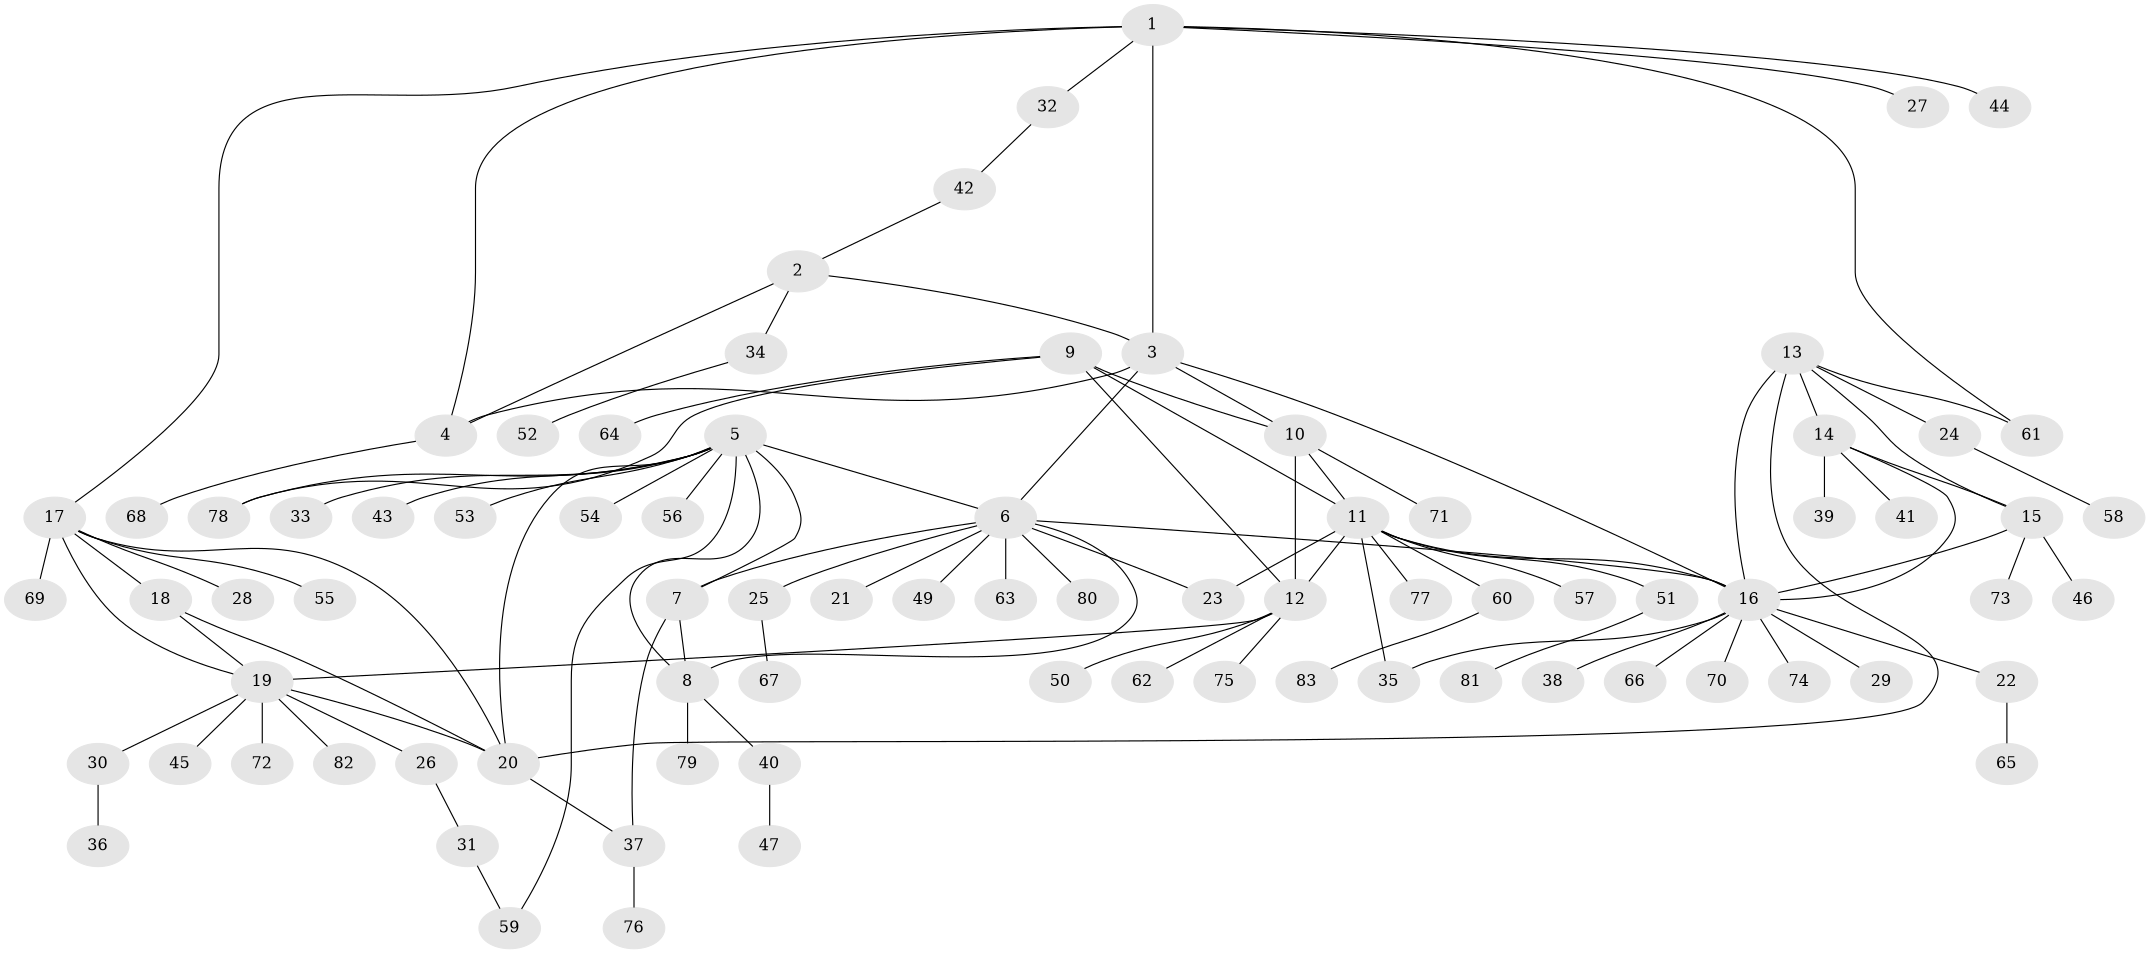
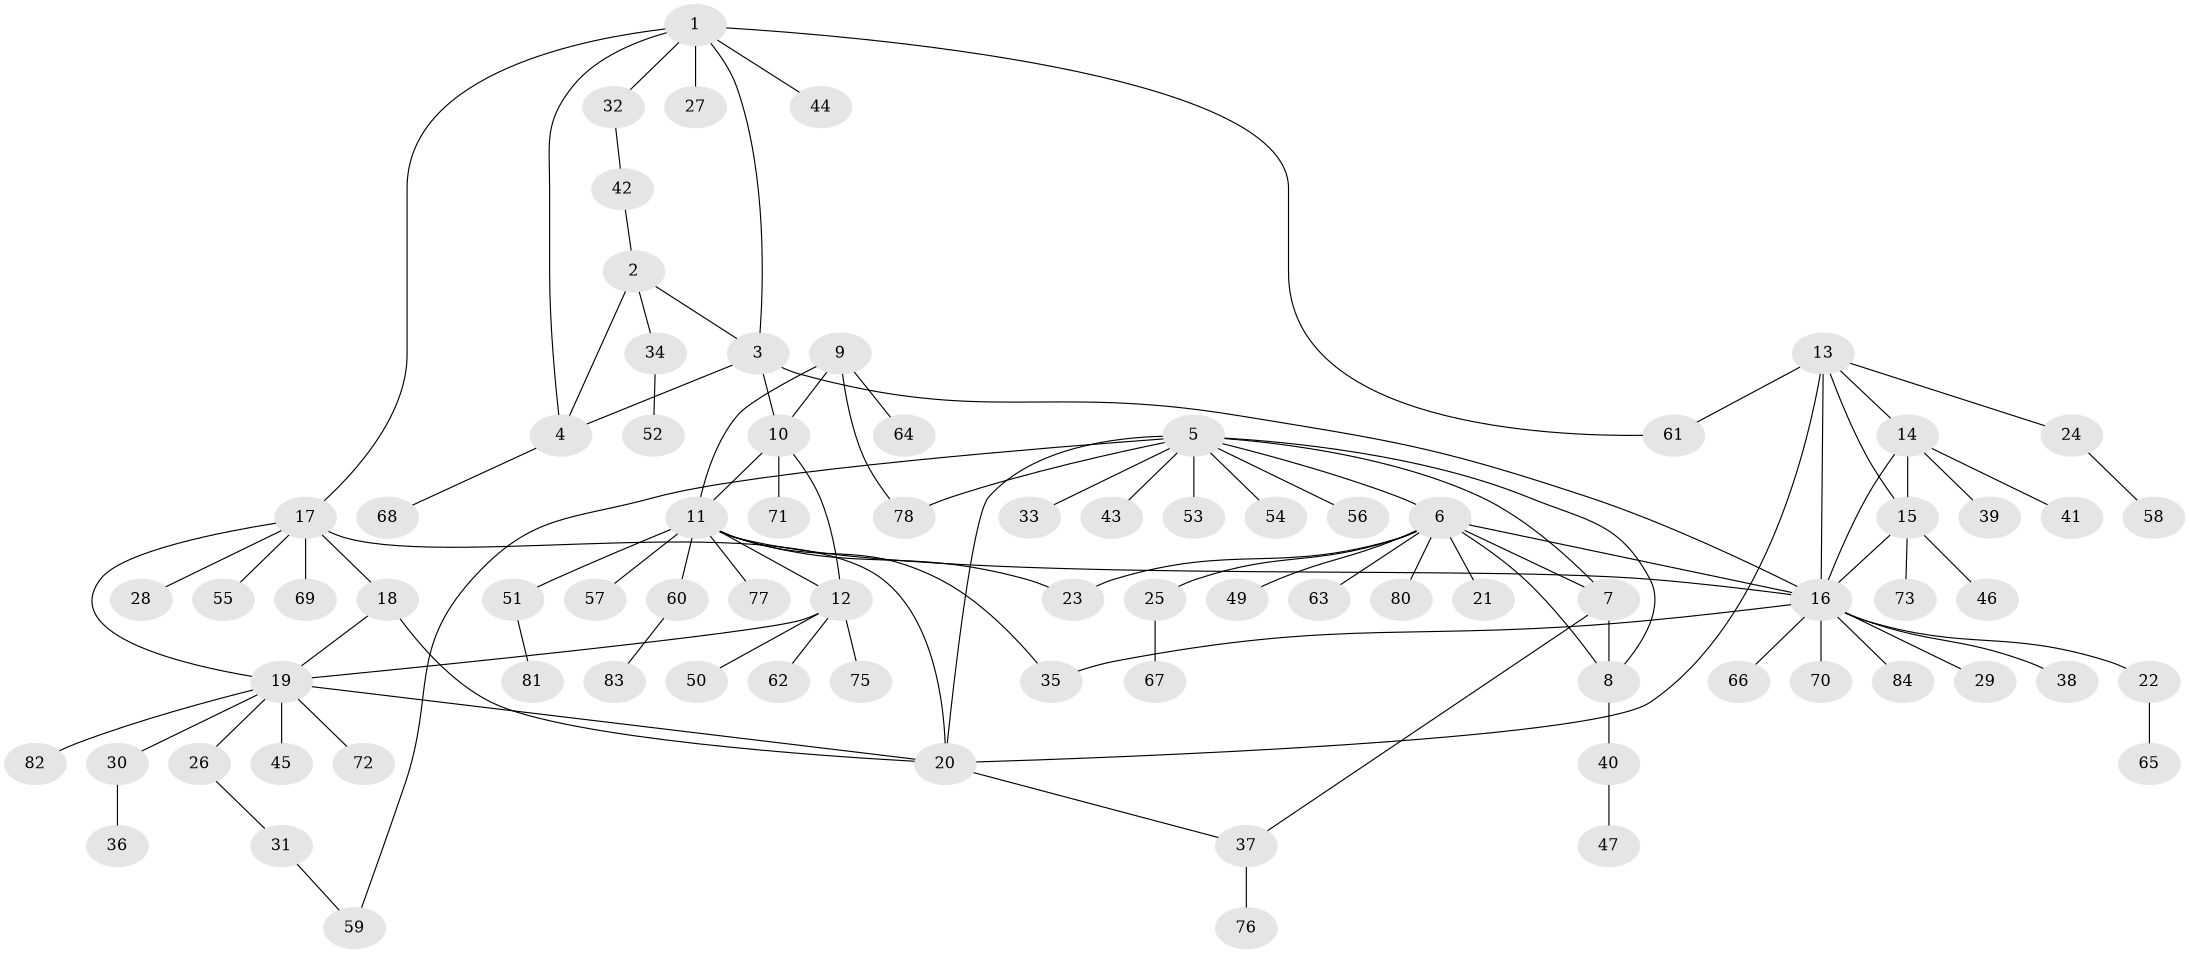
(1079, 436) -> none
(1183, 477) -> none
(1799, 682) -> (1903, 682)
(688, 764) -> none
